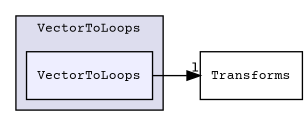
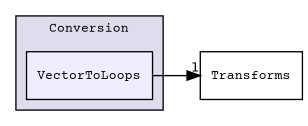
(90, 29) -> (90, 29)
